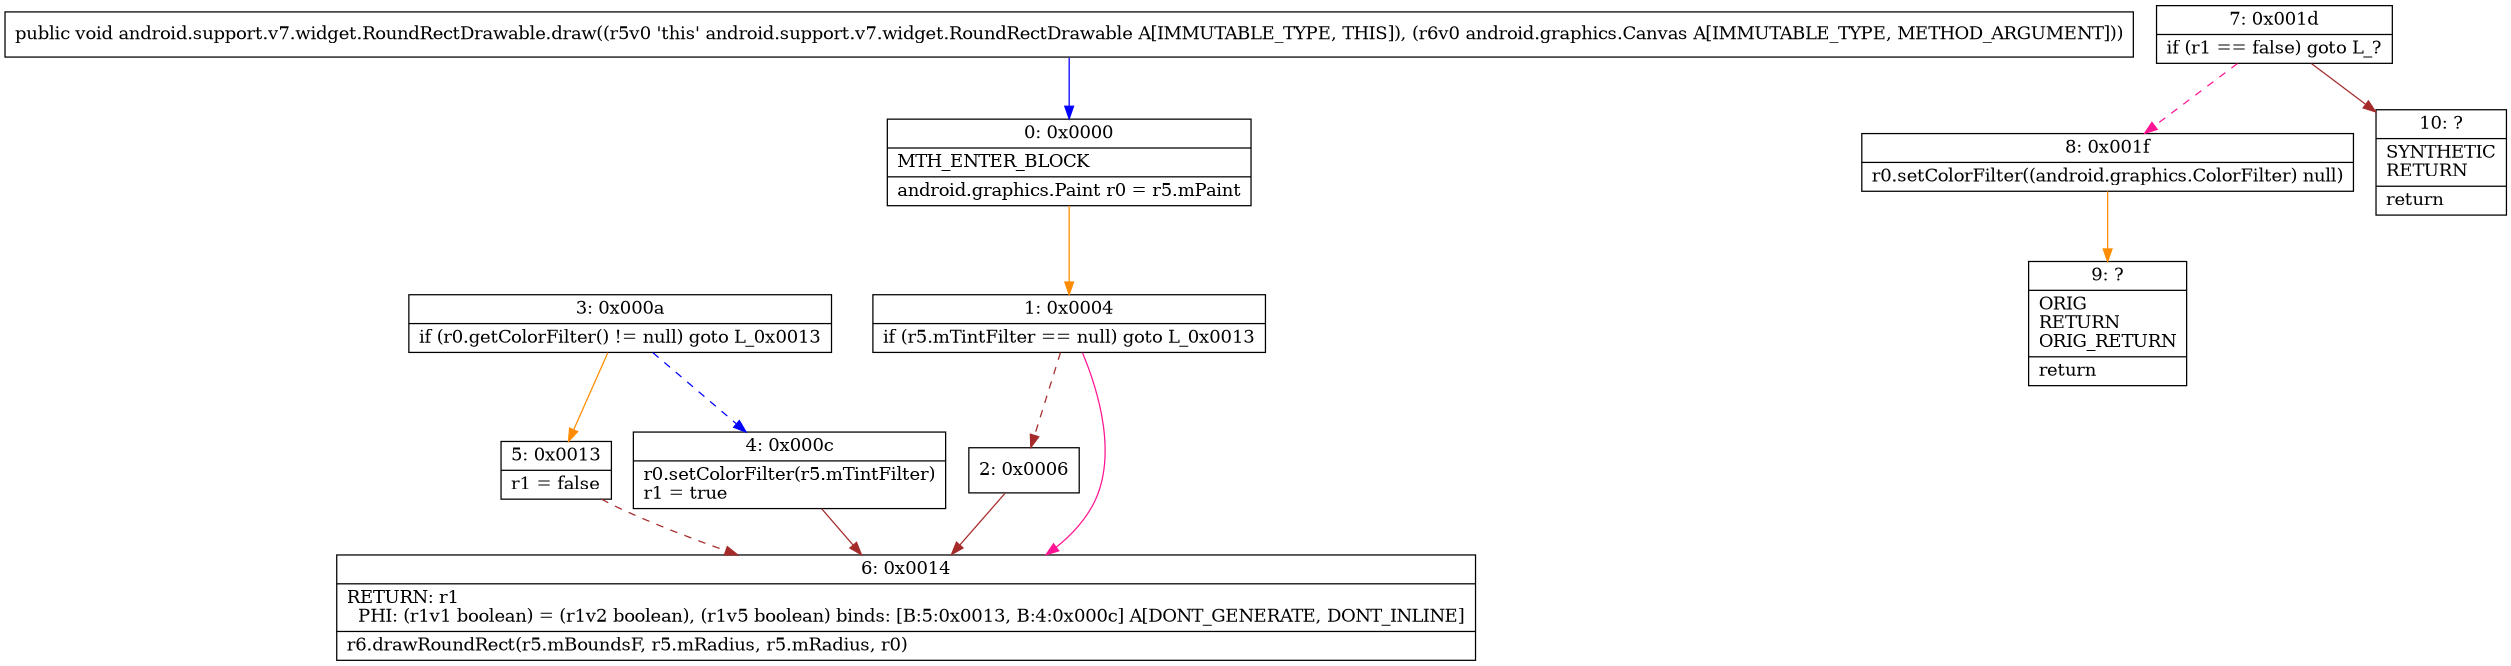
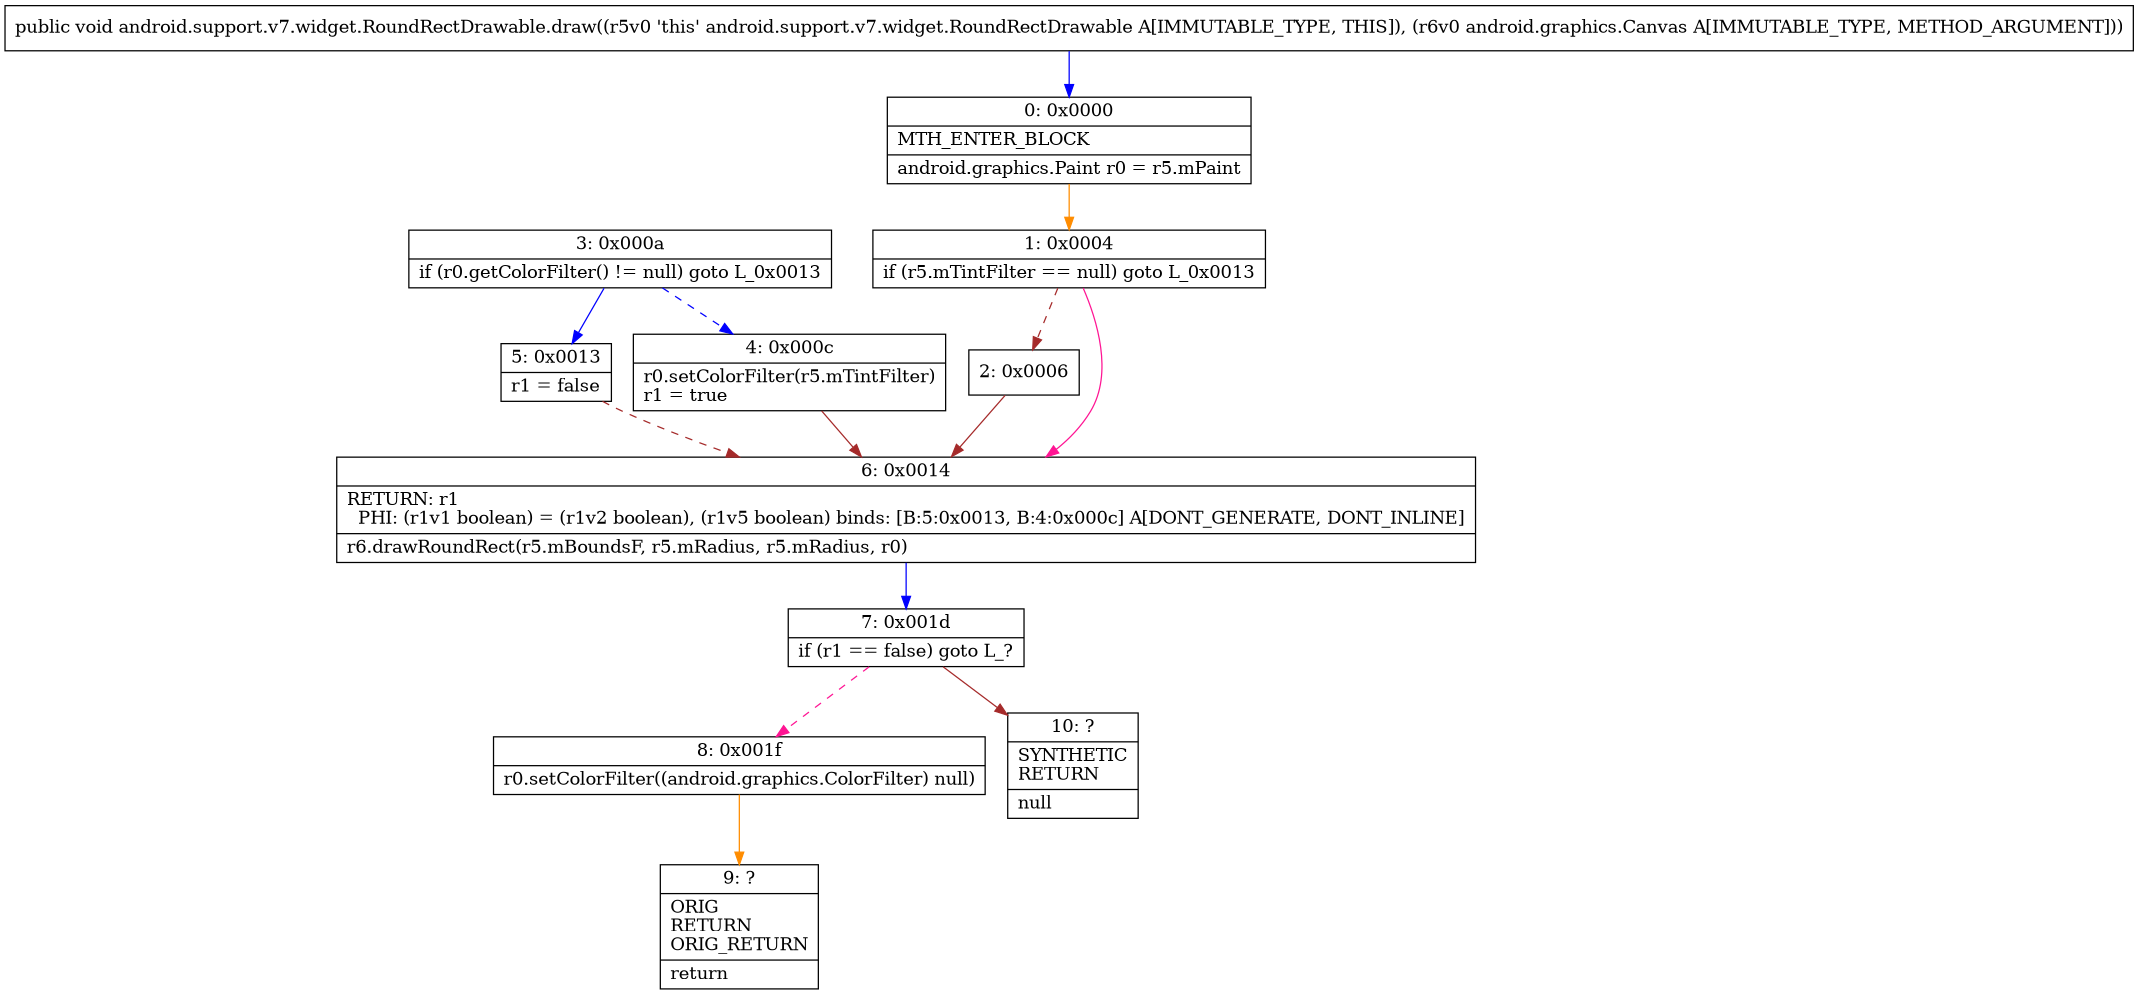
(2415, 200) -> (1035, 803)
(591, 391) -> (591, 310)
none -> (906, 579)
